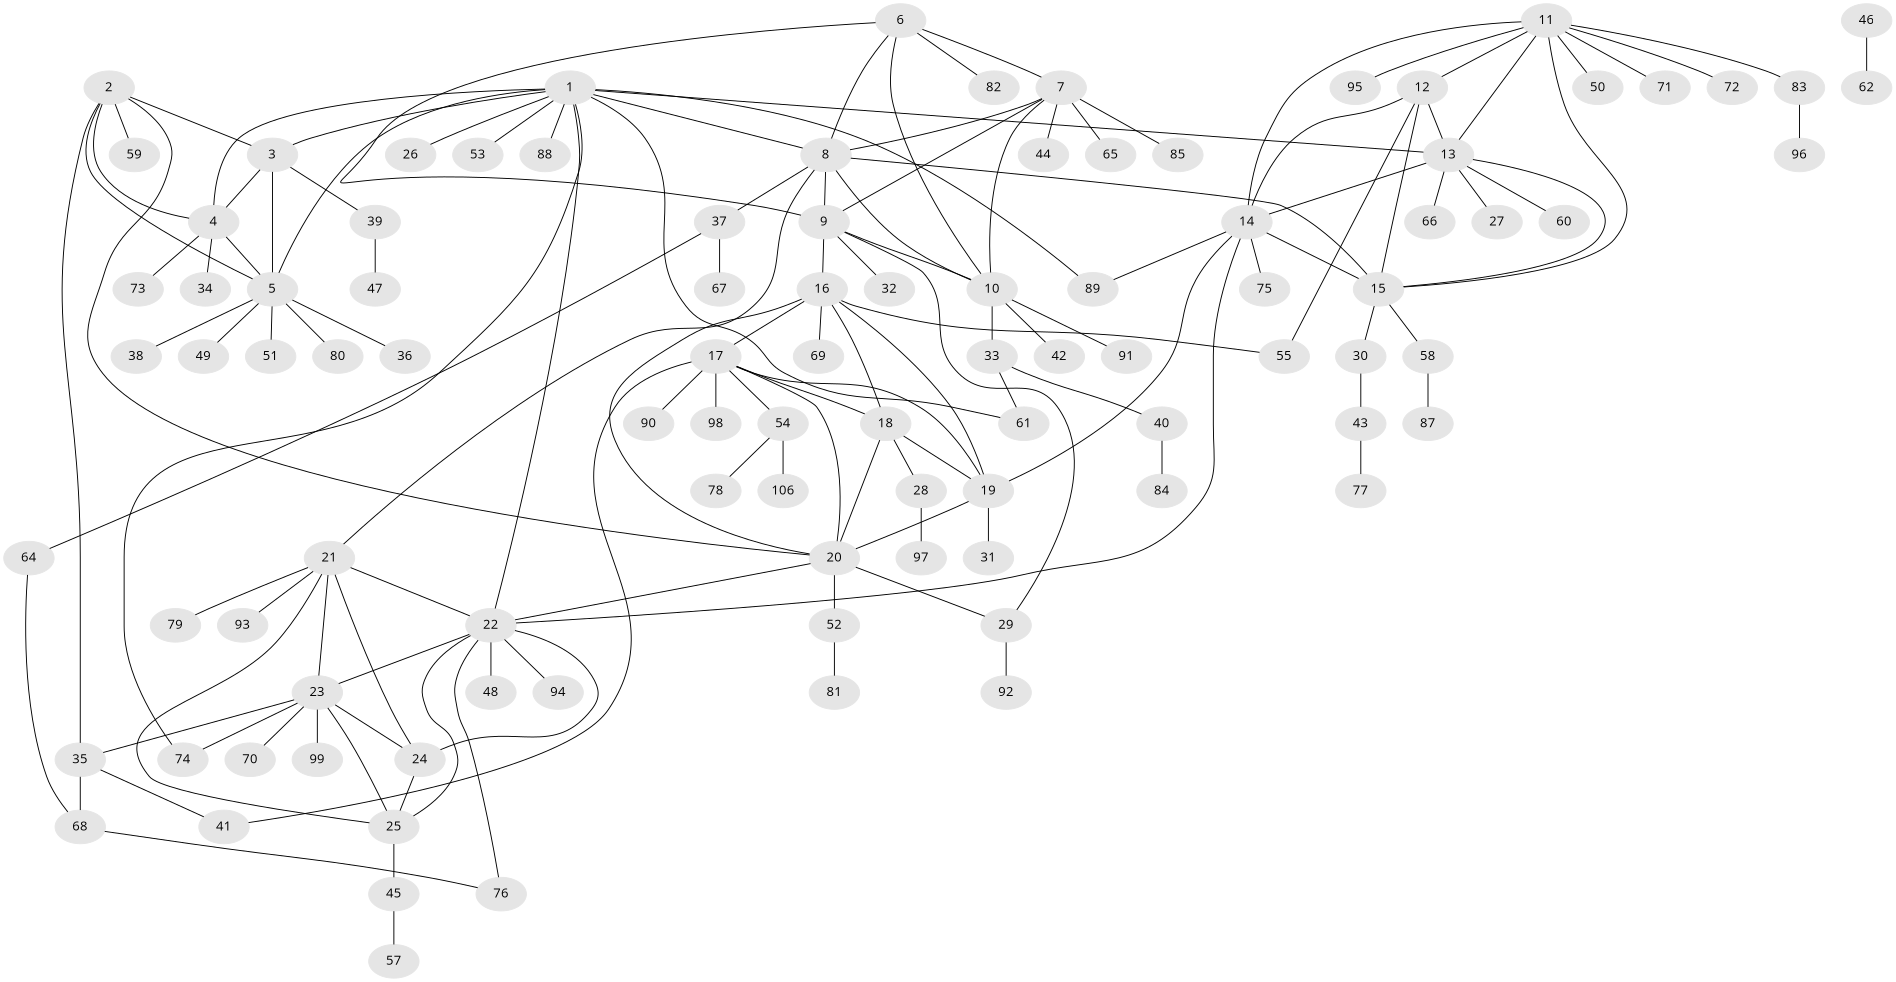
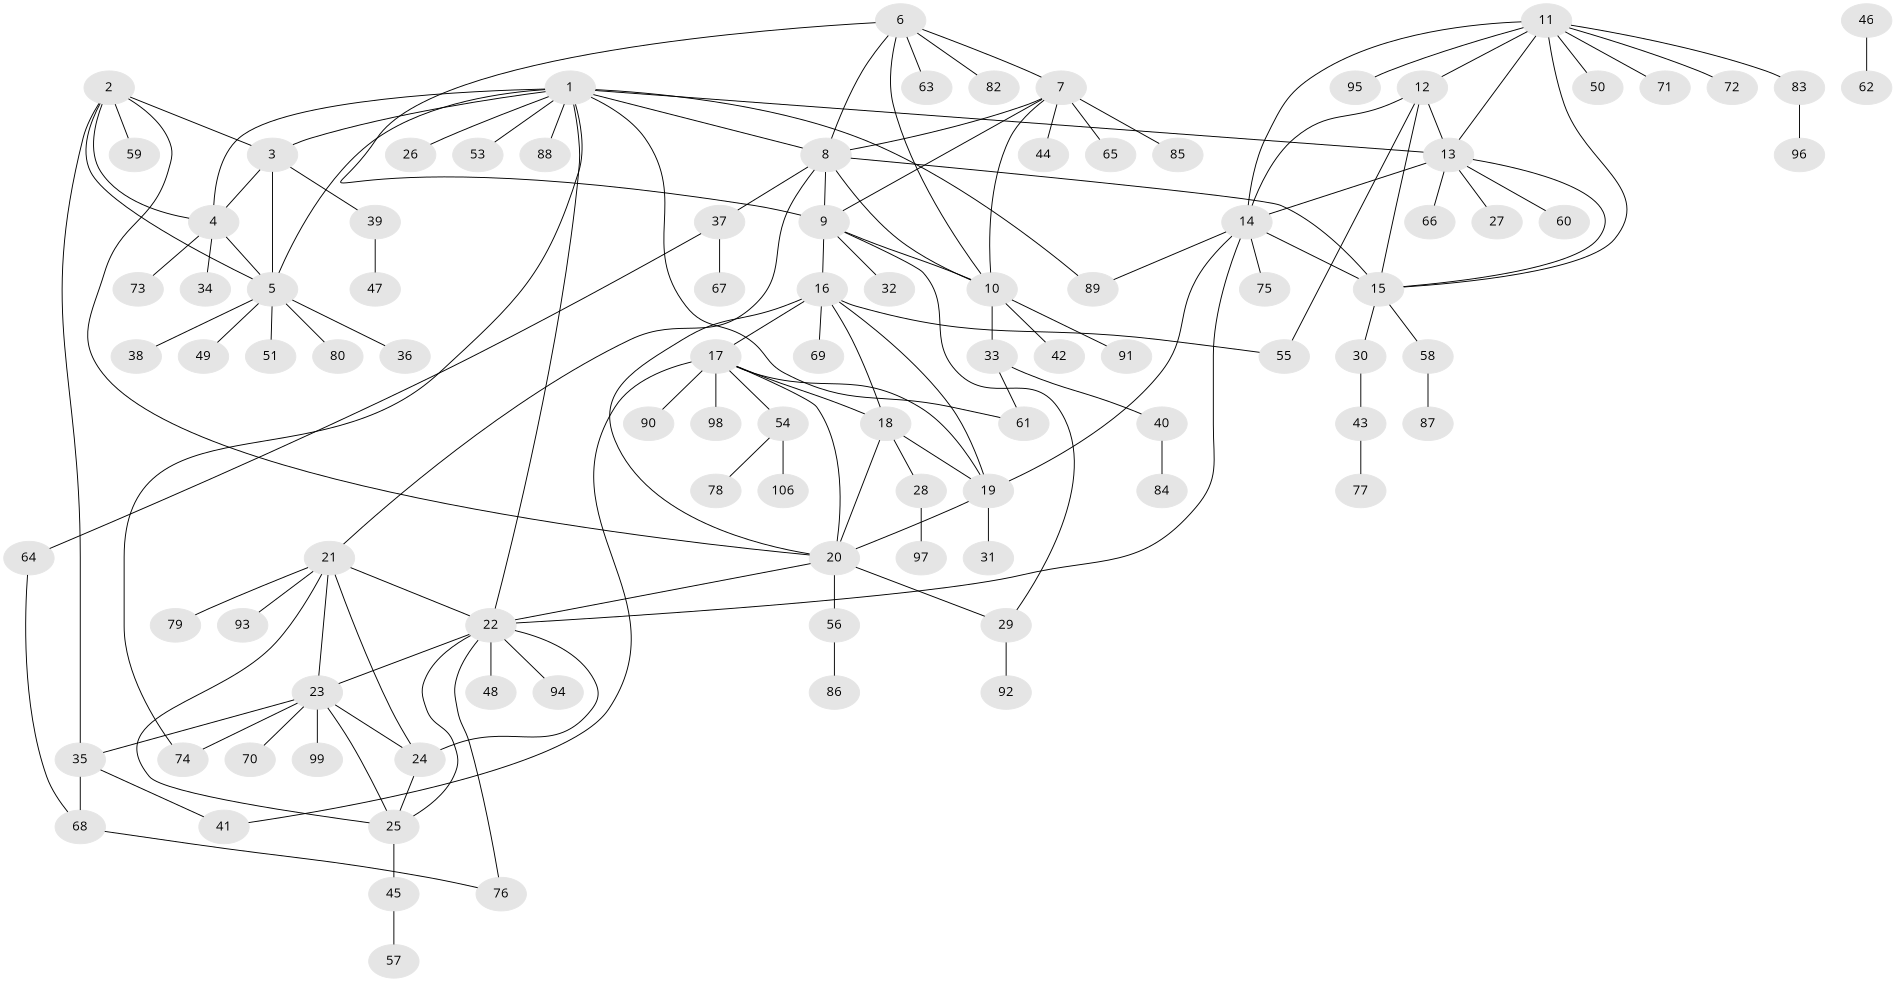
none -> (927, 88)
(834, 625) -> (834, 625)
(834, 693) -> (834, 693)
